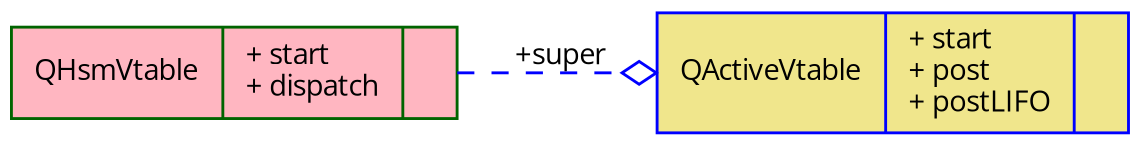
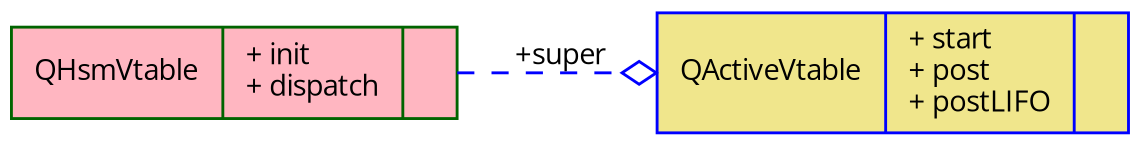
(289, 56) -> (279, 56)
